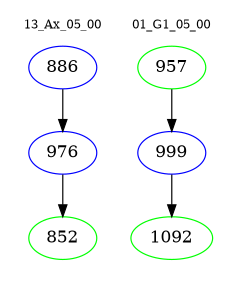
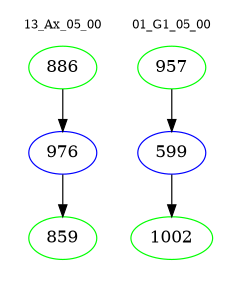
(63, 68) -> (63, 68)
(172, 153) -> (172, 153)
(63, 238) -> (63, 238)
(172, 238) -> (172, 238)
